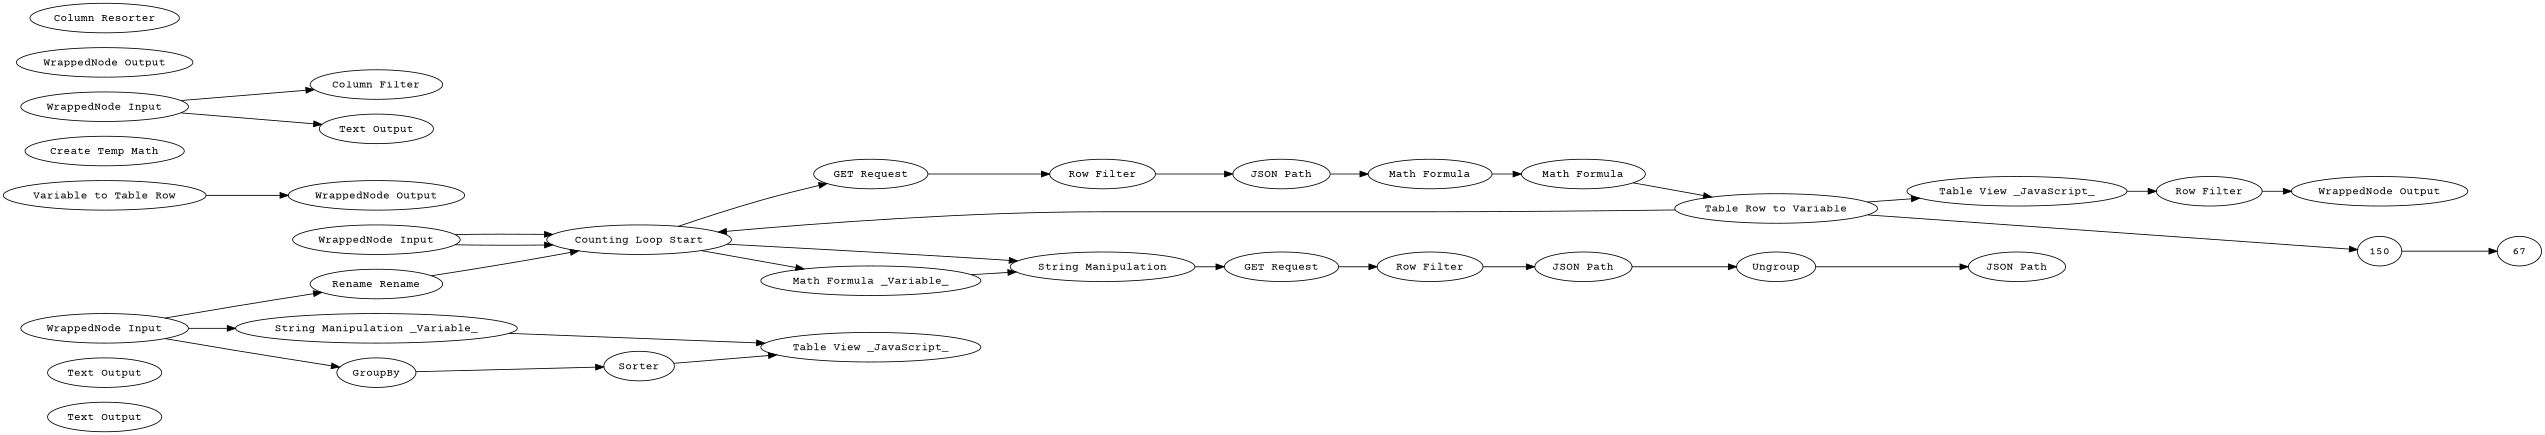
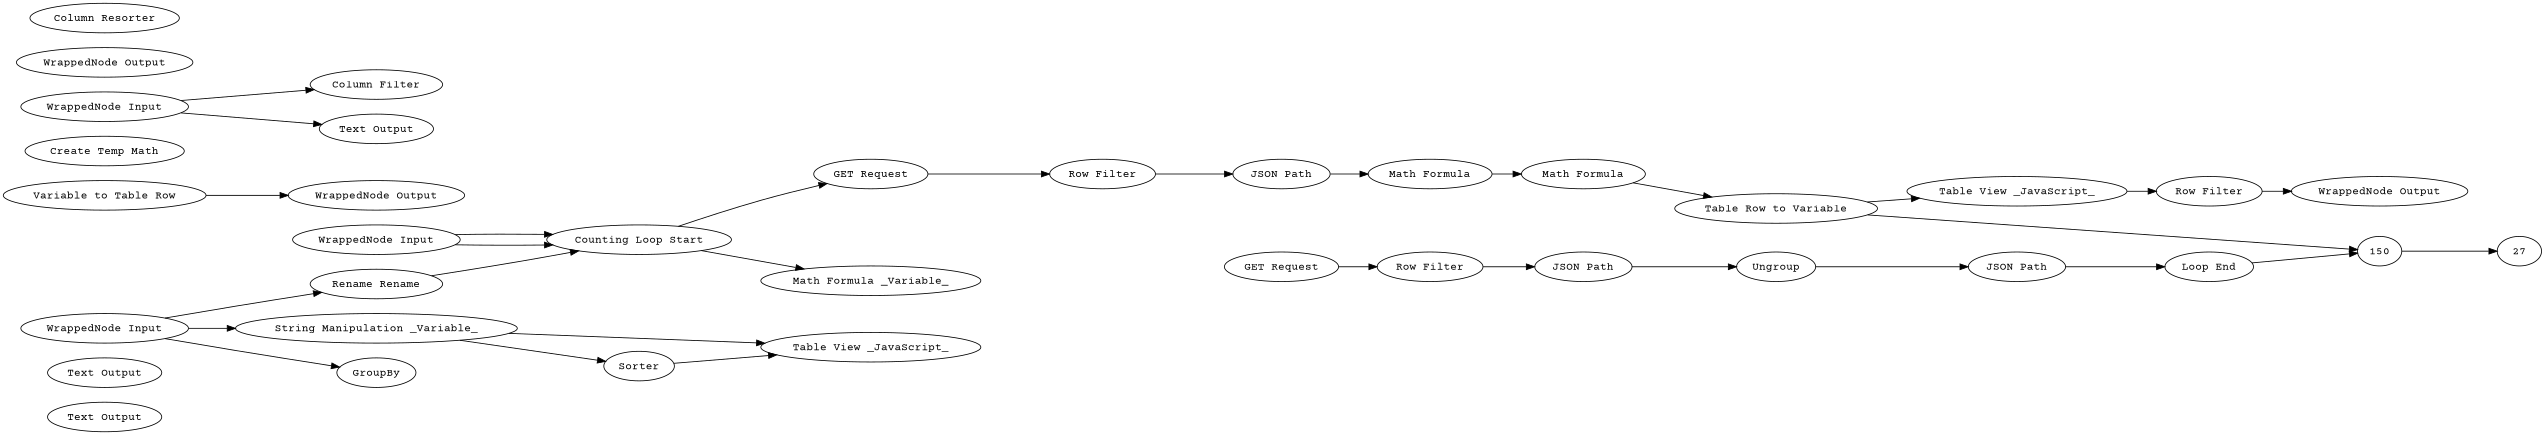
(1200, 212) -> none
(2519, 251) -> (2519, 251)
(1103, 267) -> none
none -> (2209, 267)
(506, 369) -> (529, 350)
